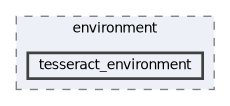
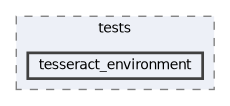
(115, 29) -> (115, 29)
